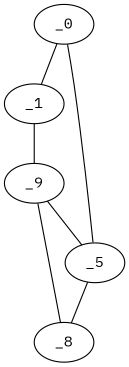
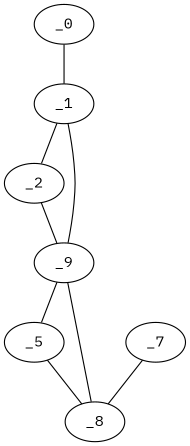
(82, 143) -> none
none -> (34, 183)
none -> (156, 342)
